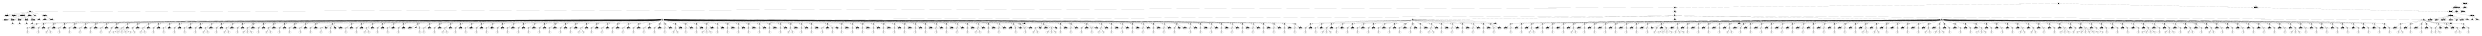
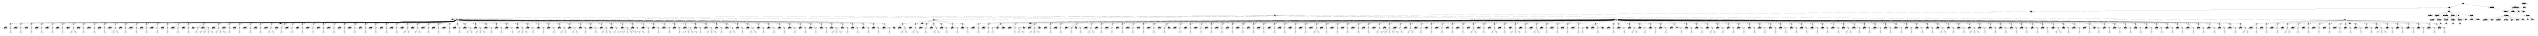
none -> (2519, 12)
